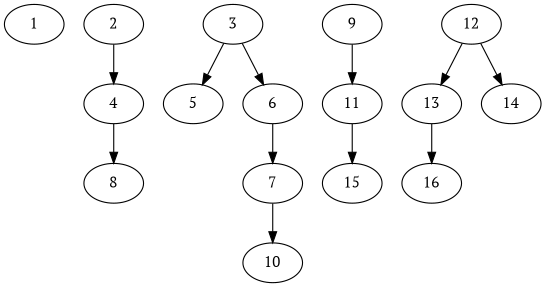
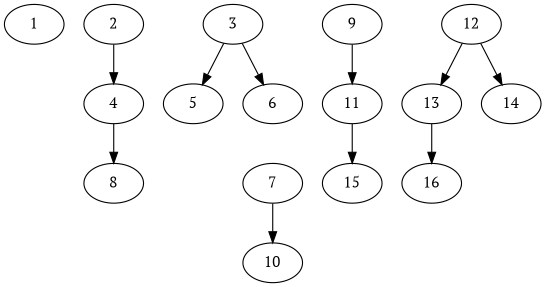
(273, 138) -> none
